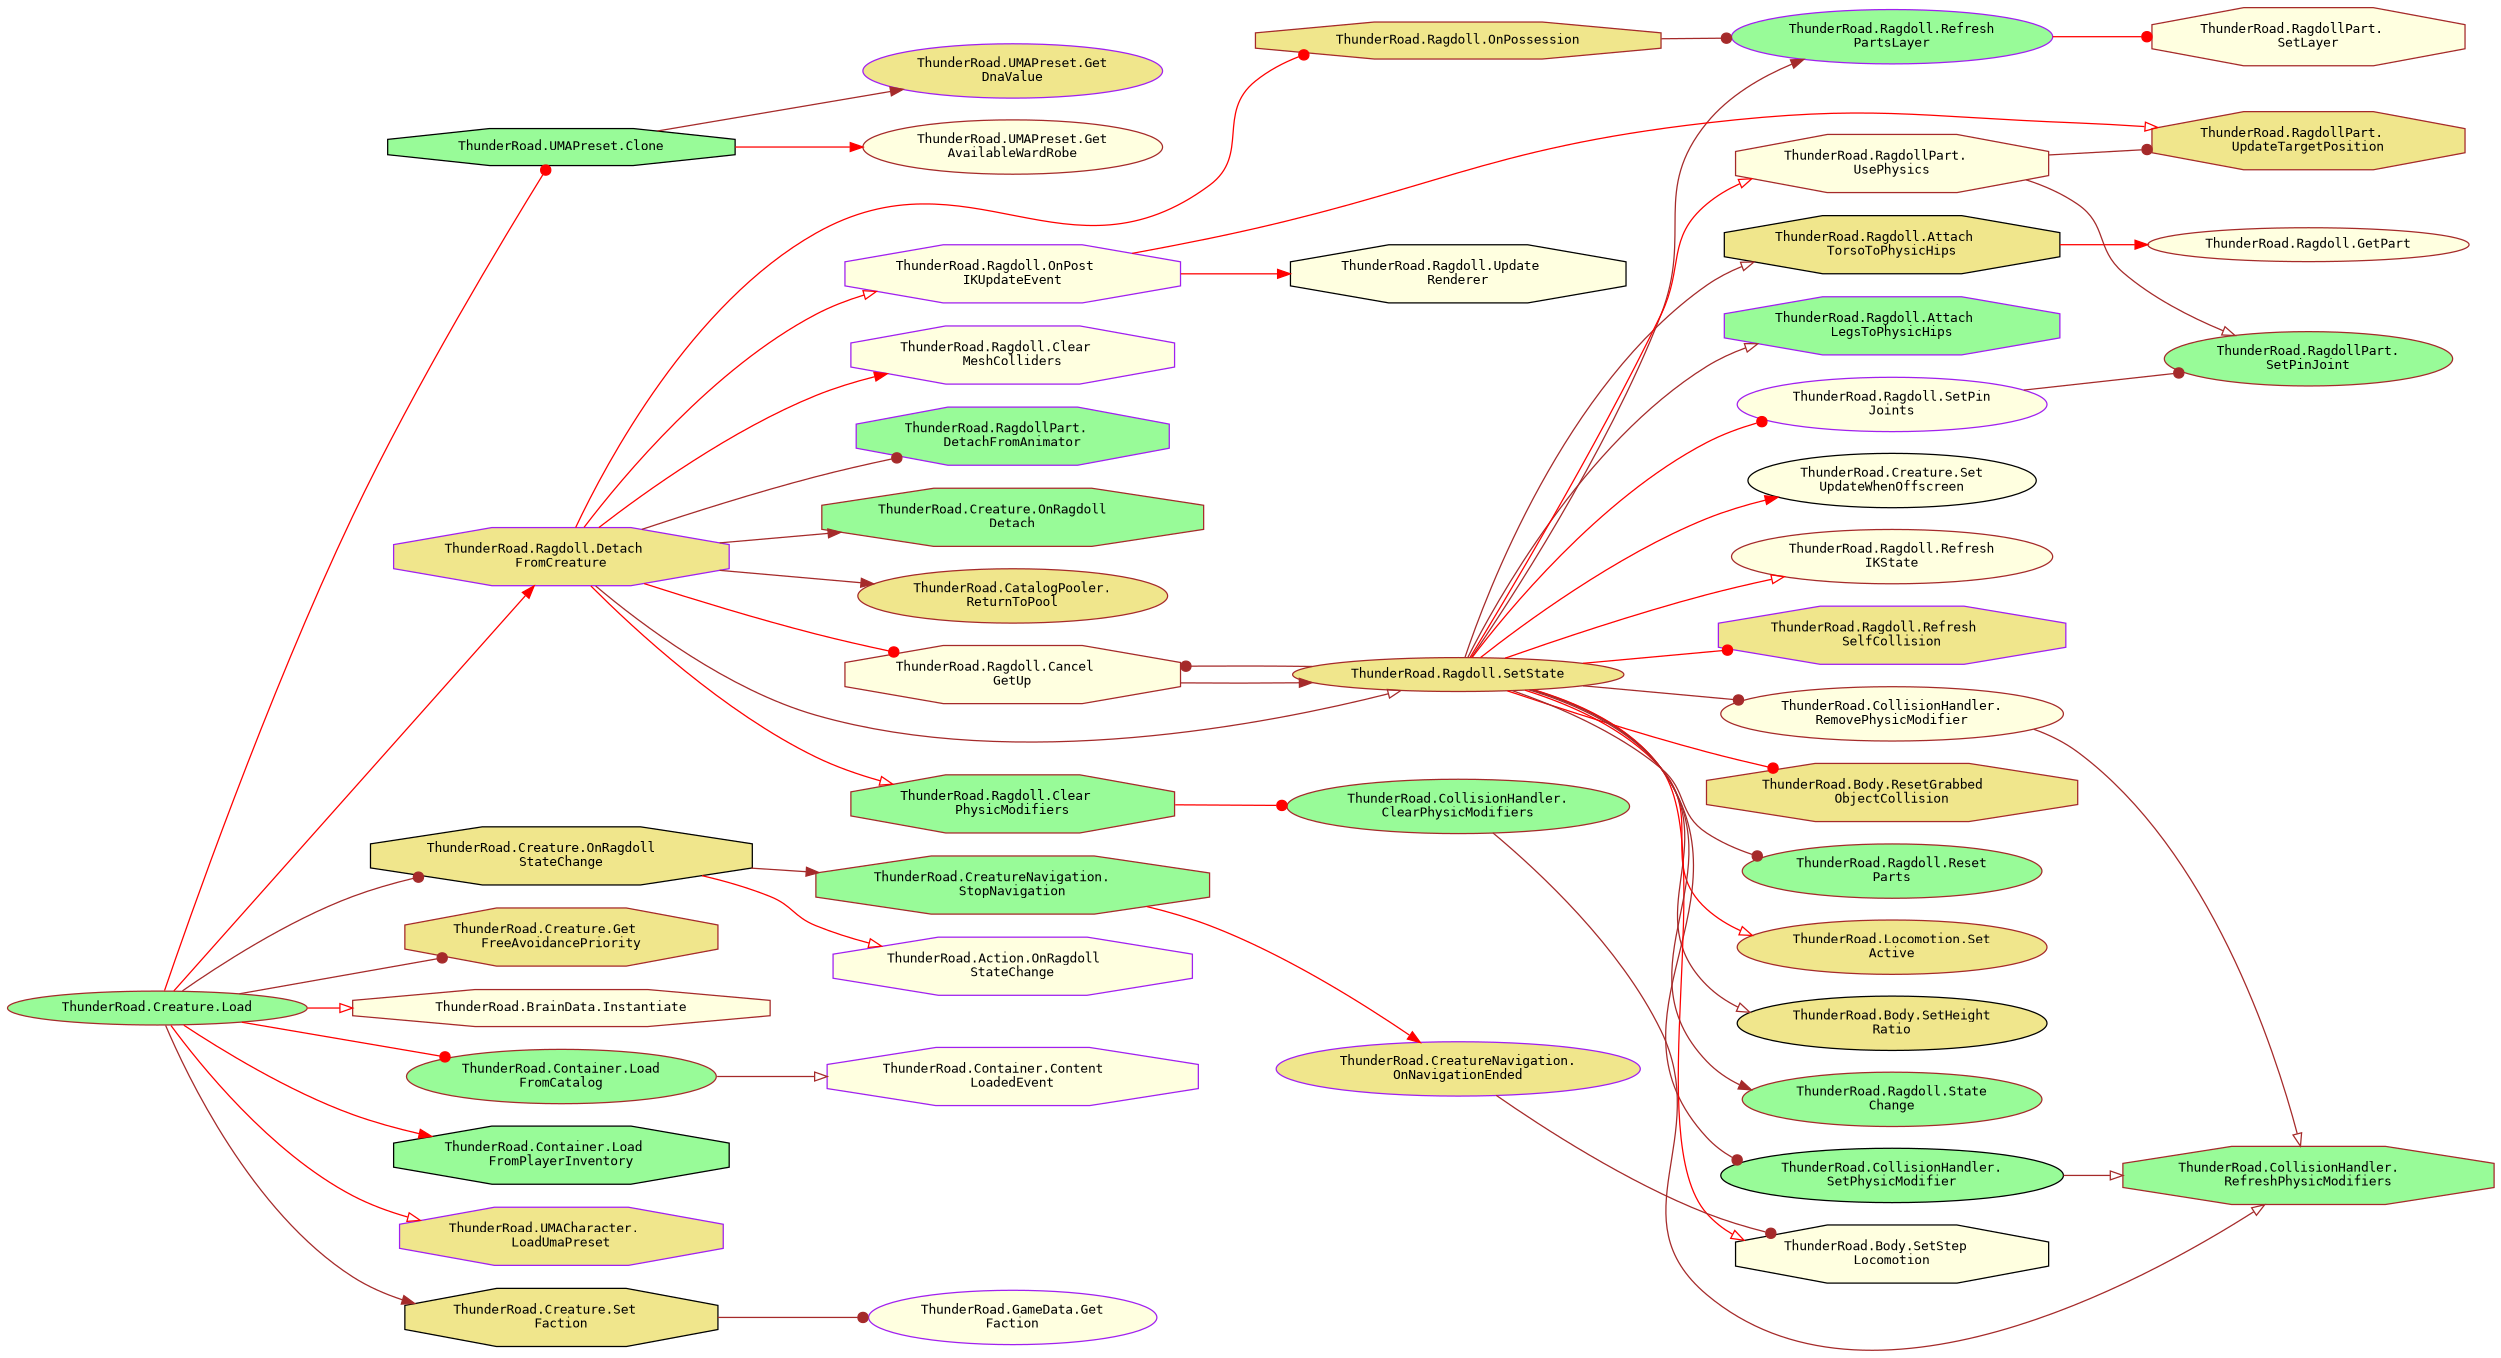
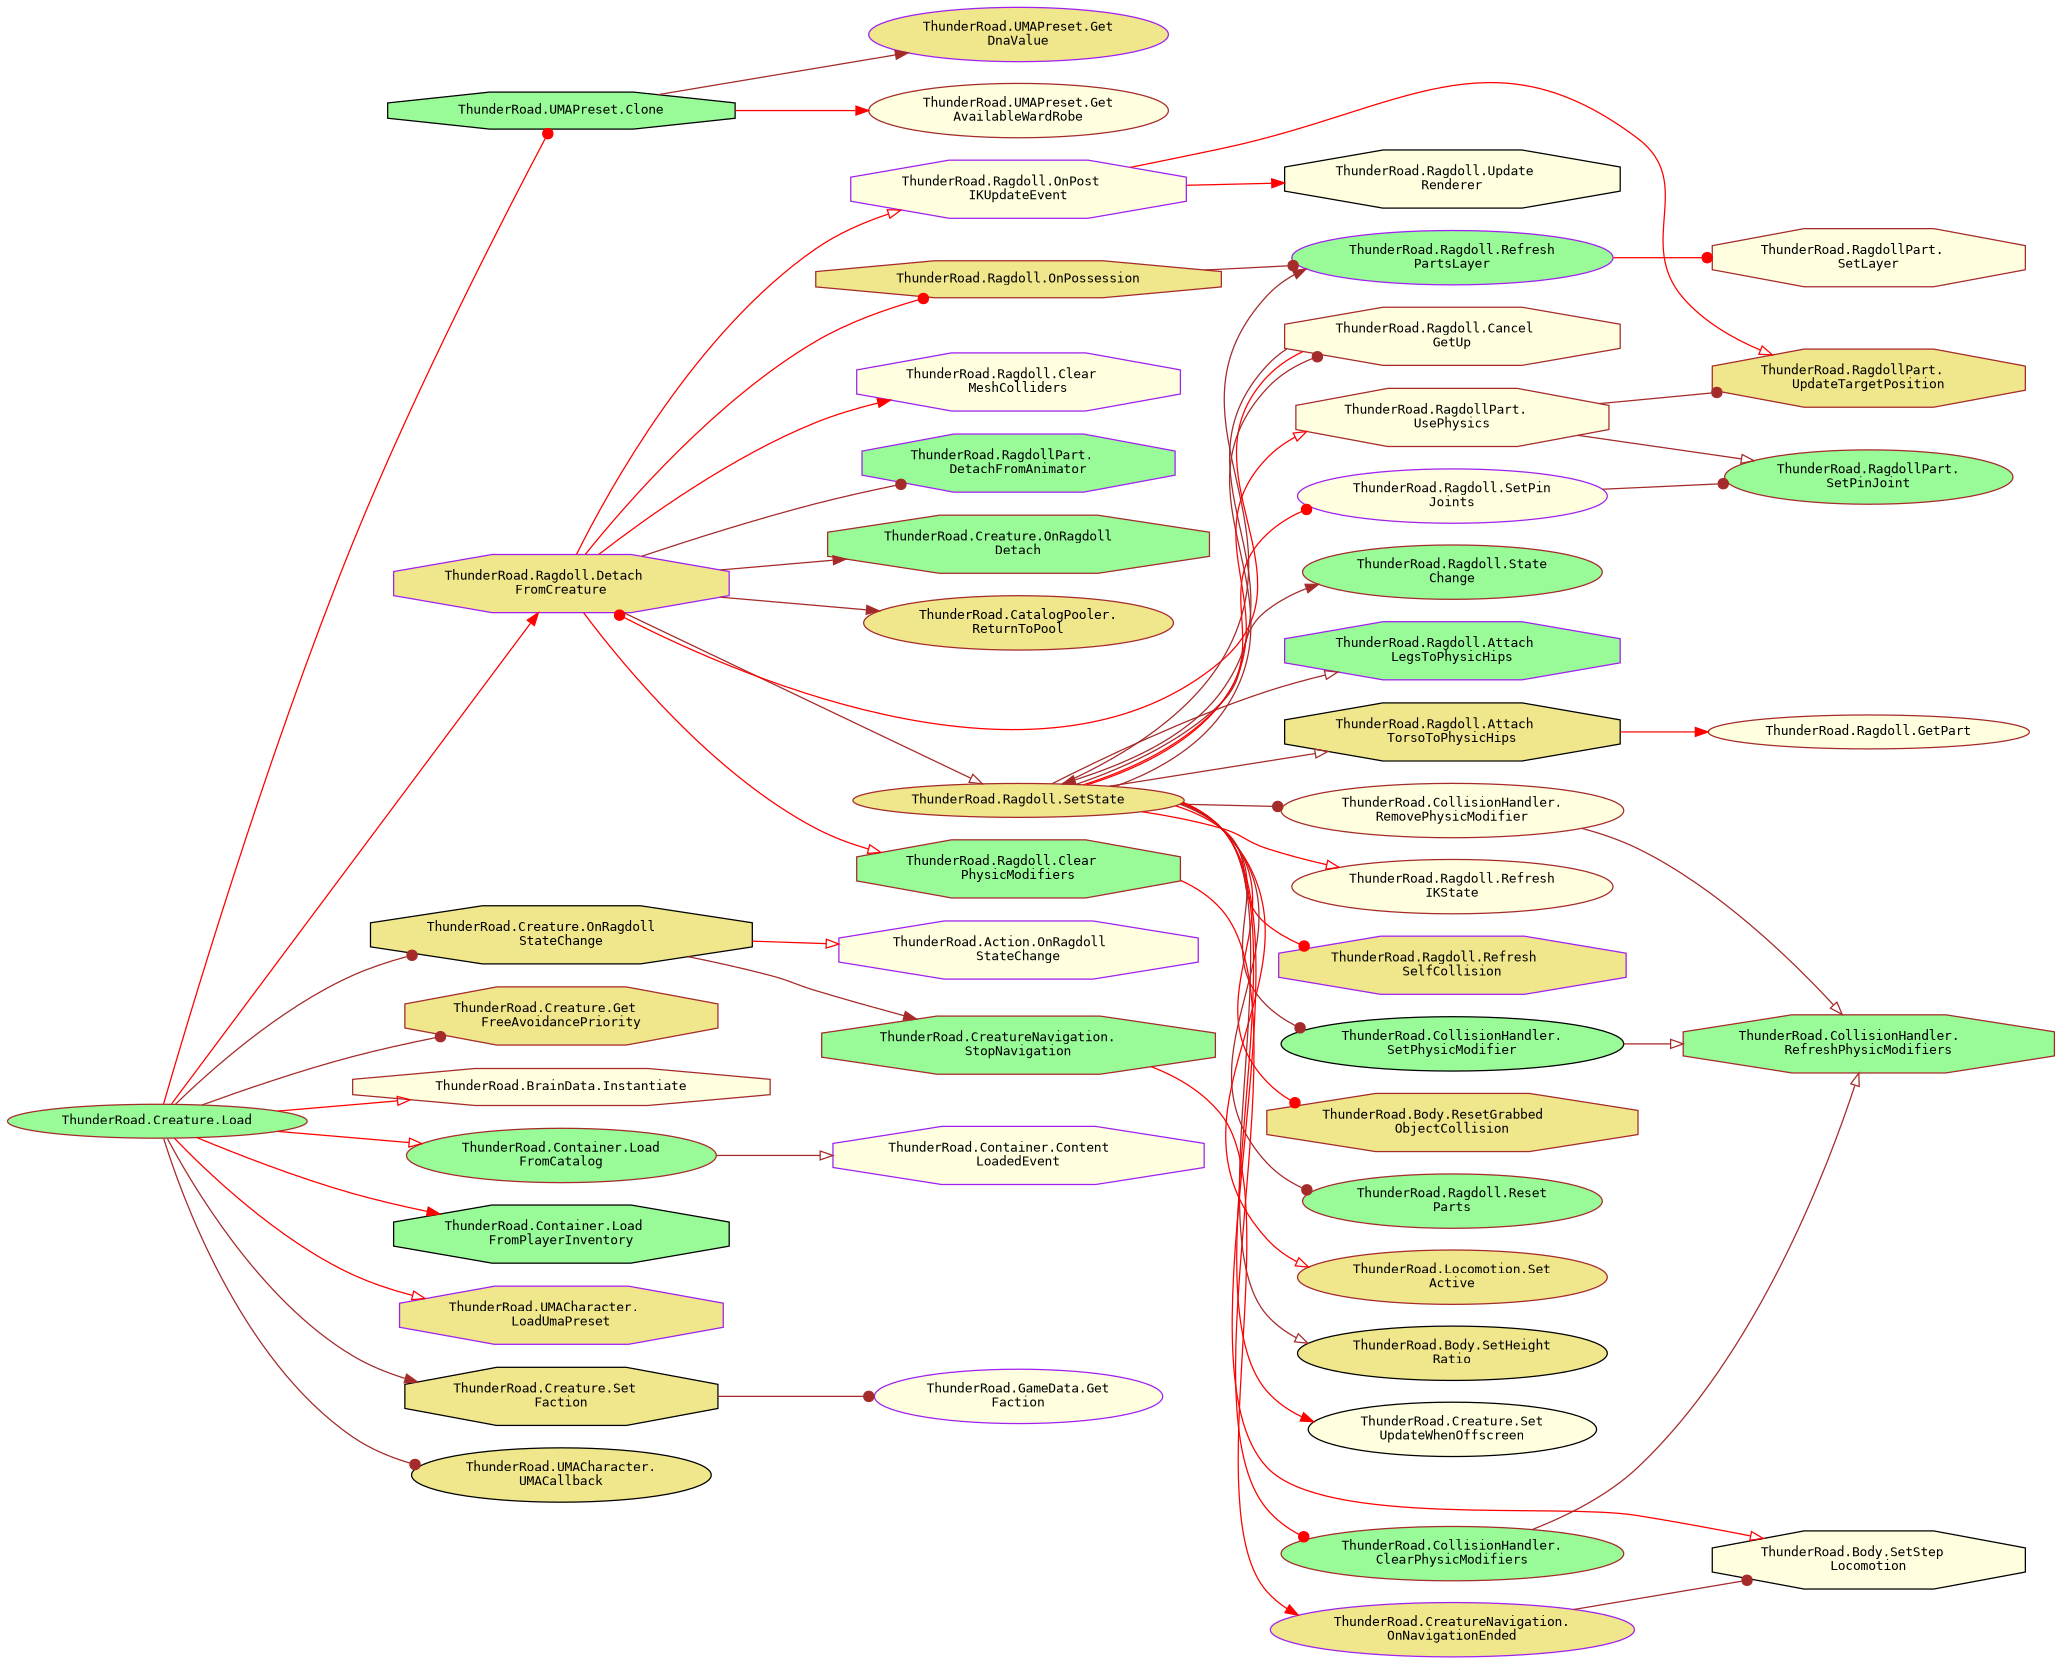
(766, 620) -> (1094, 720)
(341, 1039) -> (344, 1137)
none -> (561, 1475)
